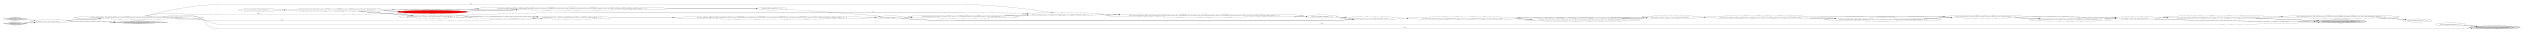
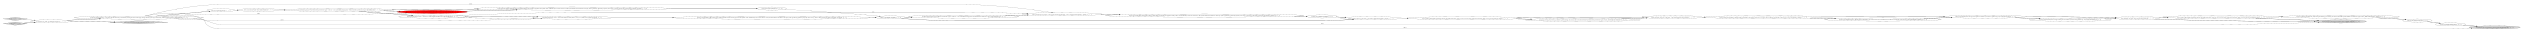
none -> (221, 10)
none -> (2433, 22)
